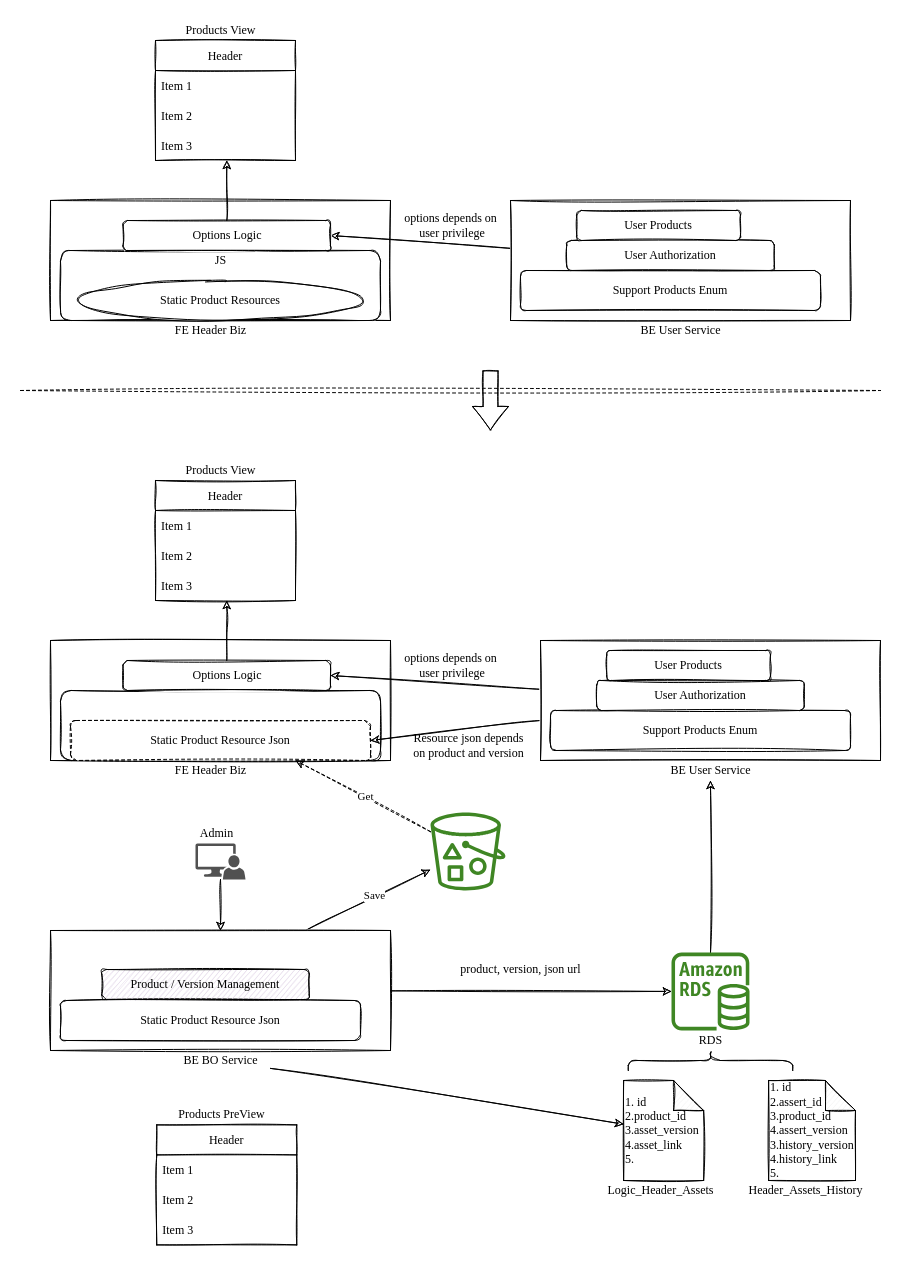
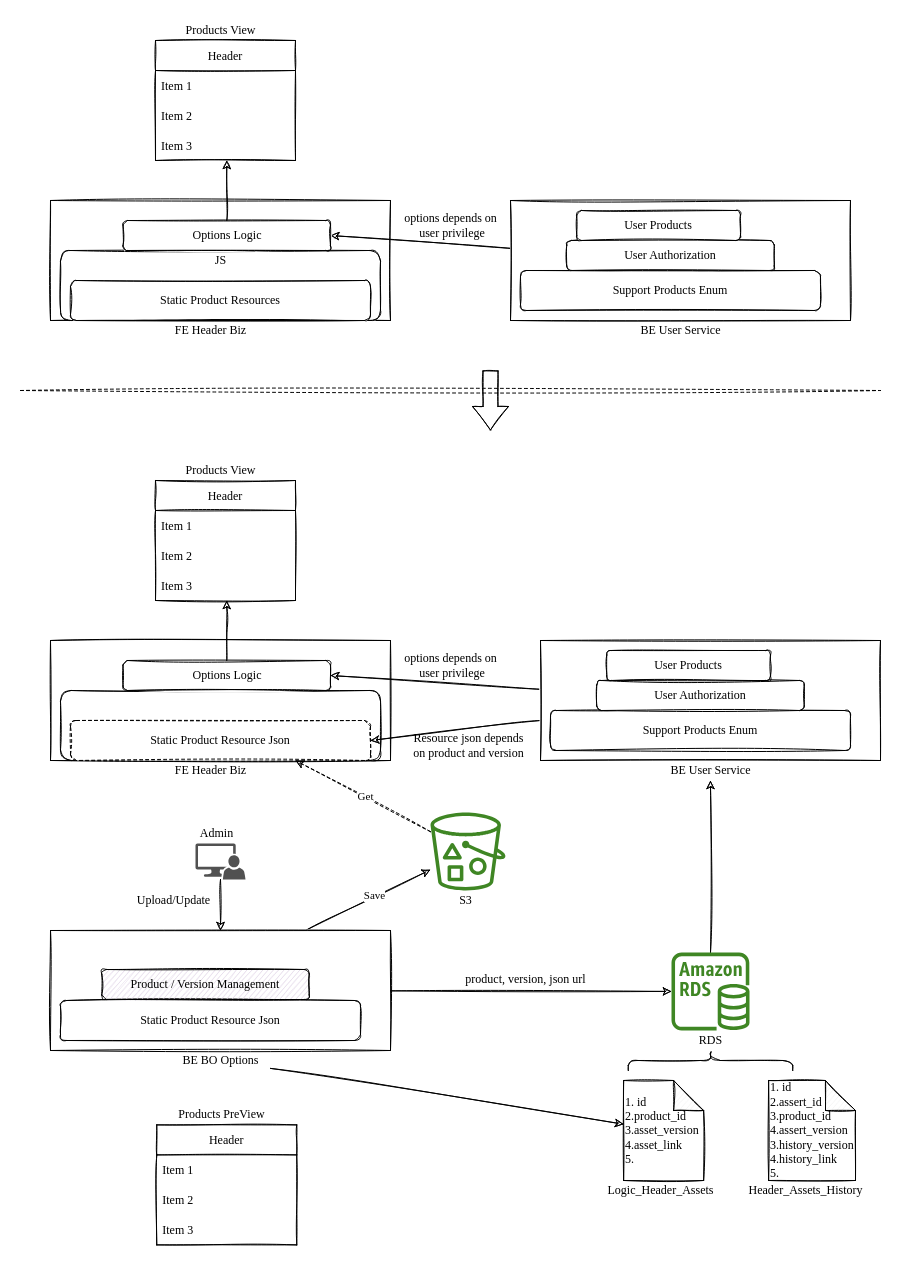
(221, 301) -> (221, 301)
none -> (173, 901)
none -> (466, 901)
(521, 970) -> (526, 980)
(221, 1061) -> (221, 1061)
